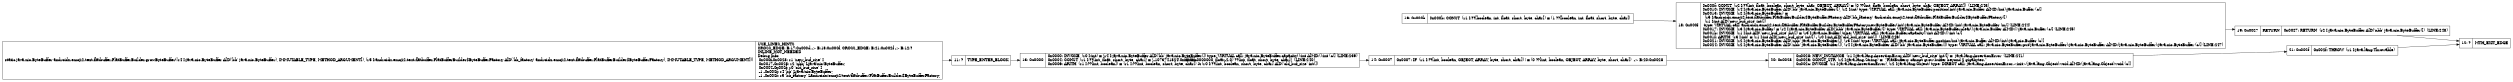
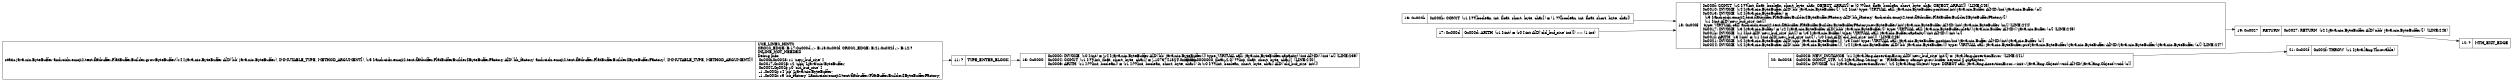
none -> (1518, 33)
(2427, 46) -> none
(1518, 60) -> none
